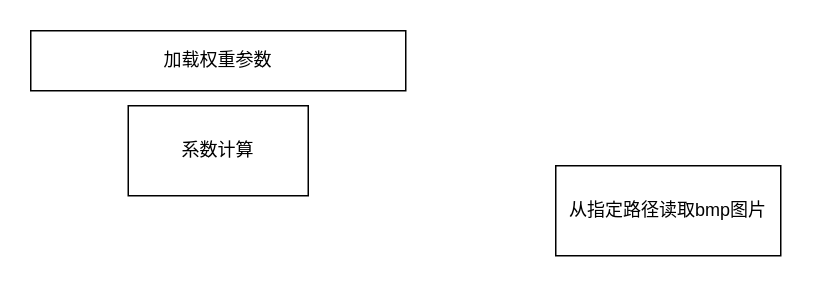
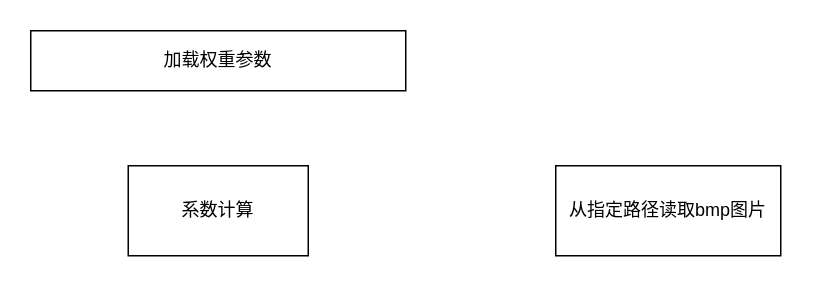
(218, 151) -> (218, 211)
